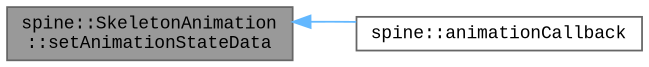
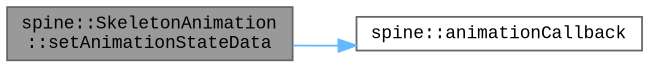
(333, 22) -> (316, 46)
